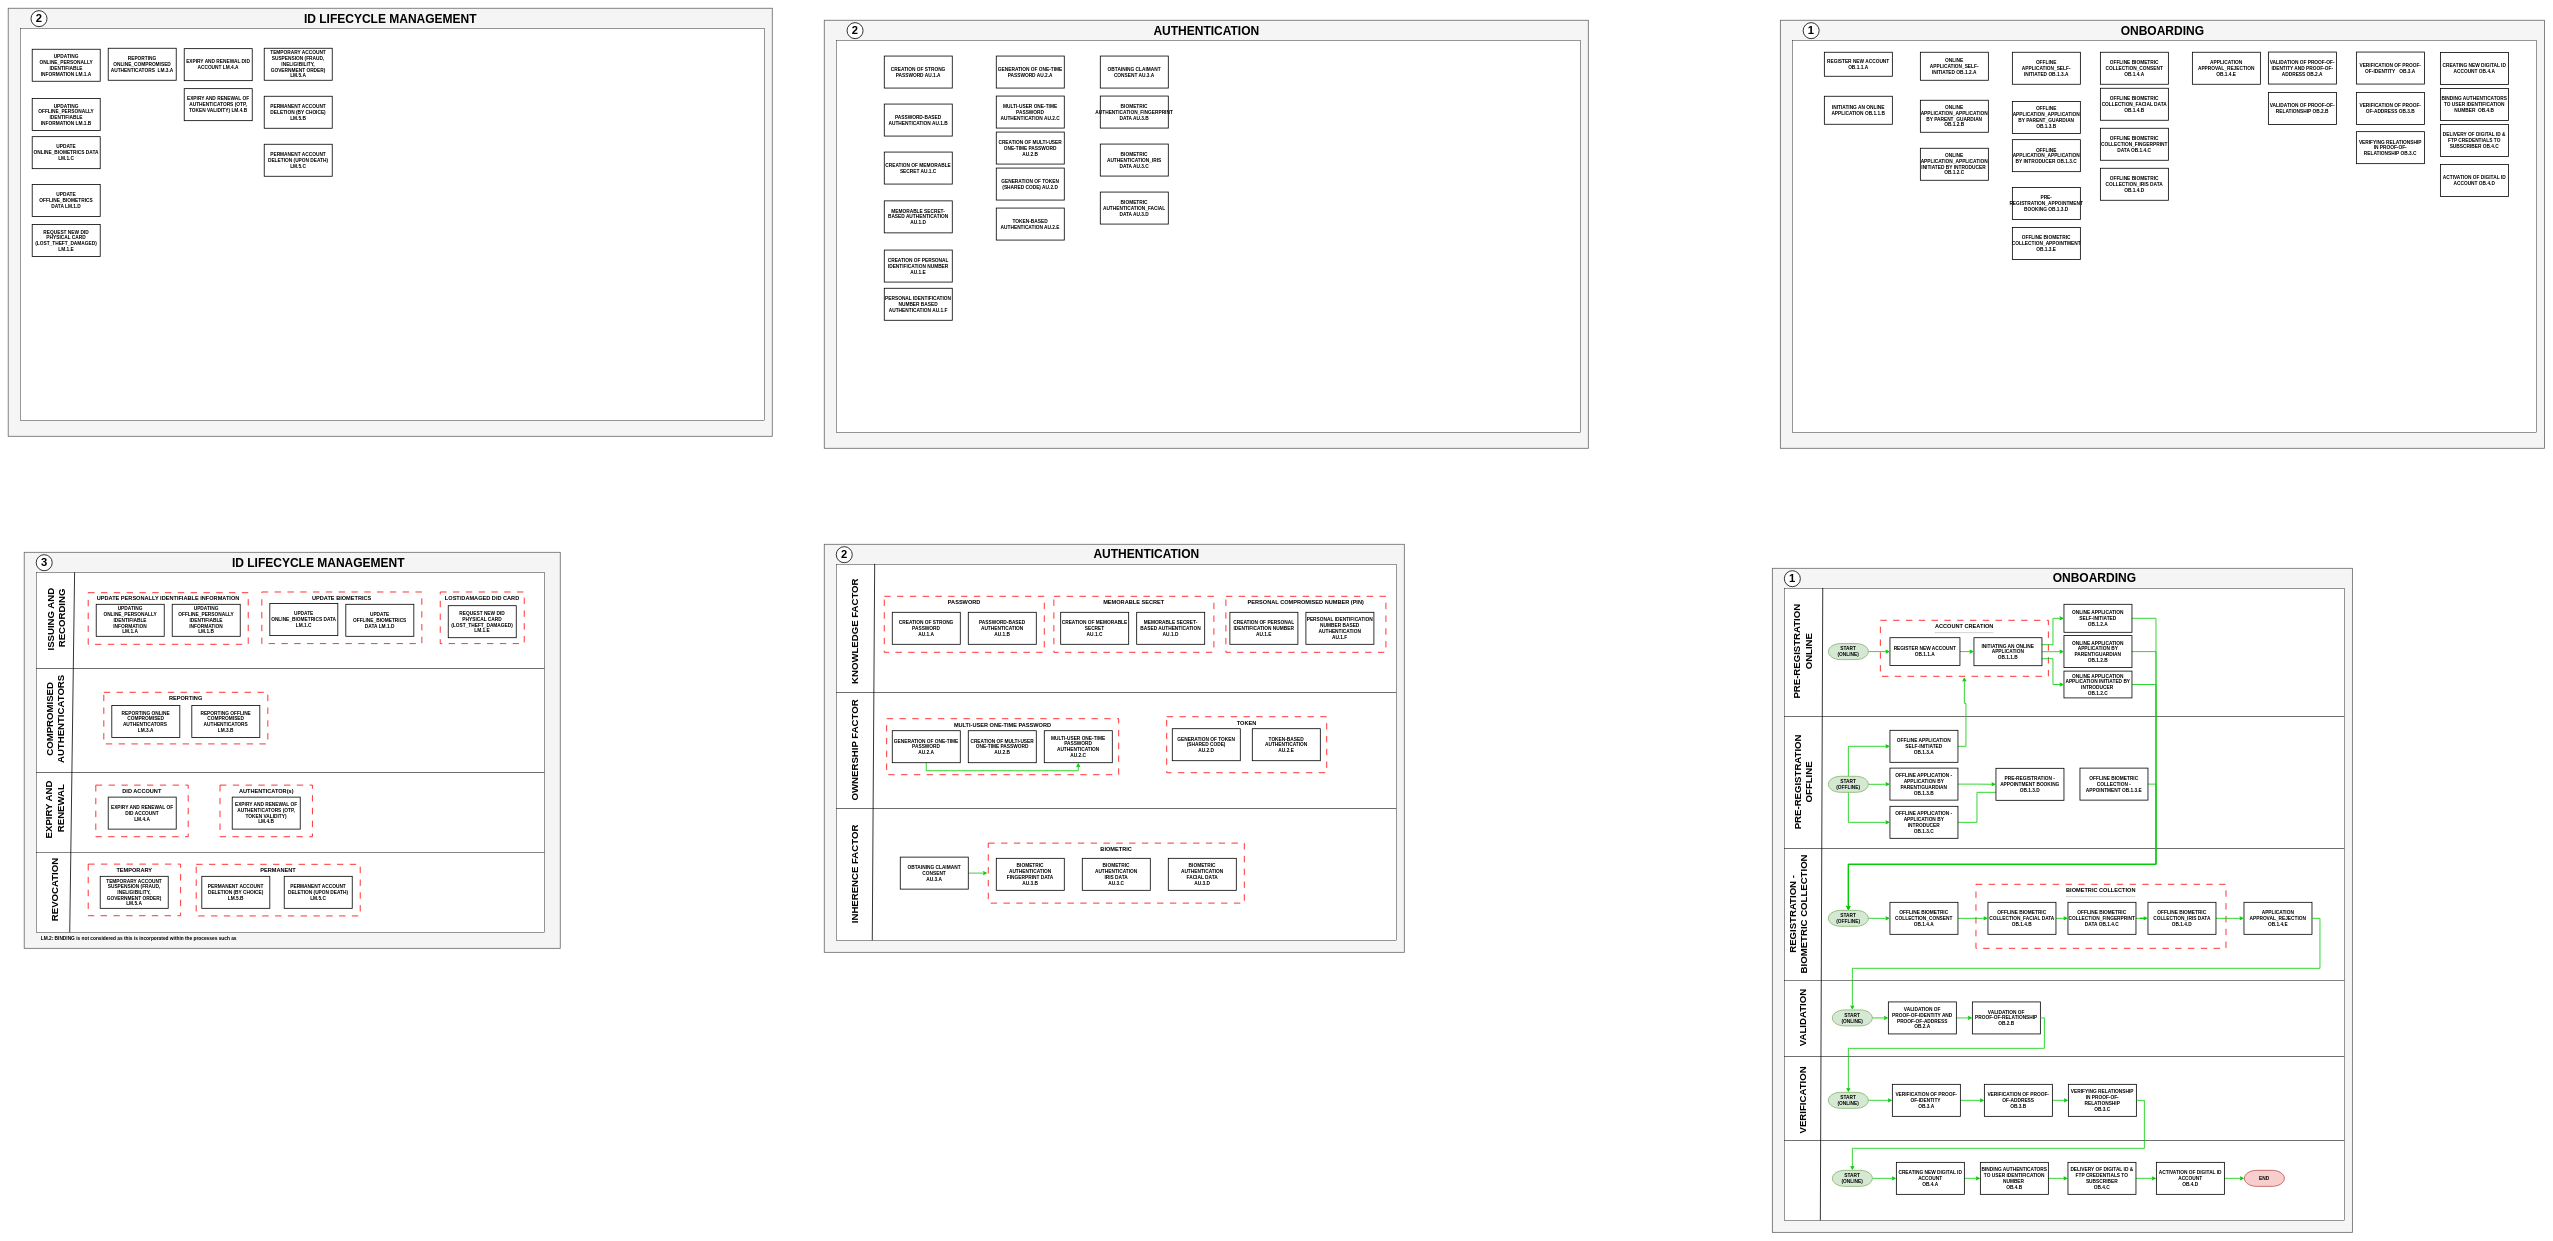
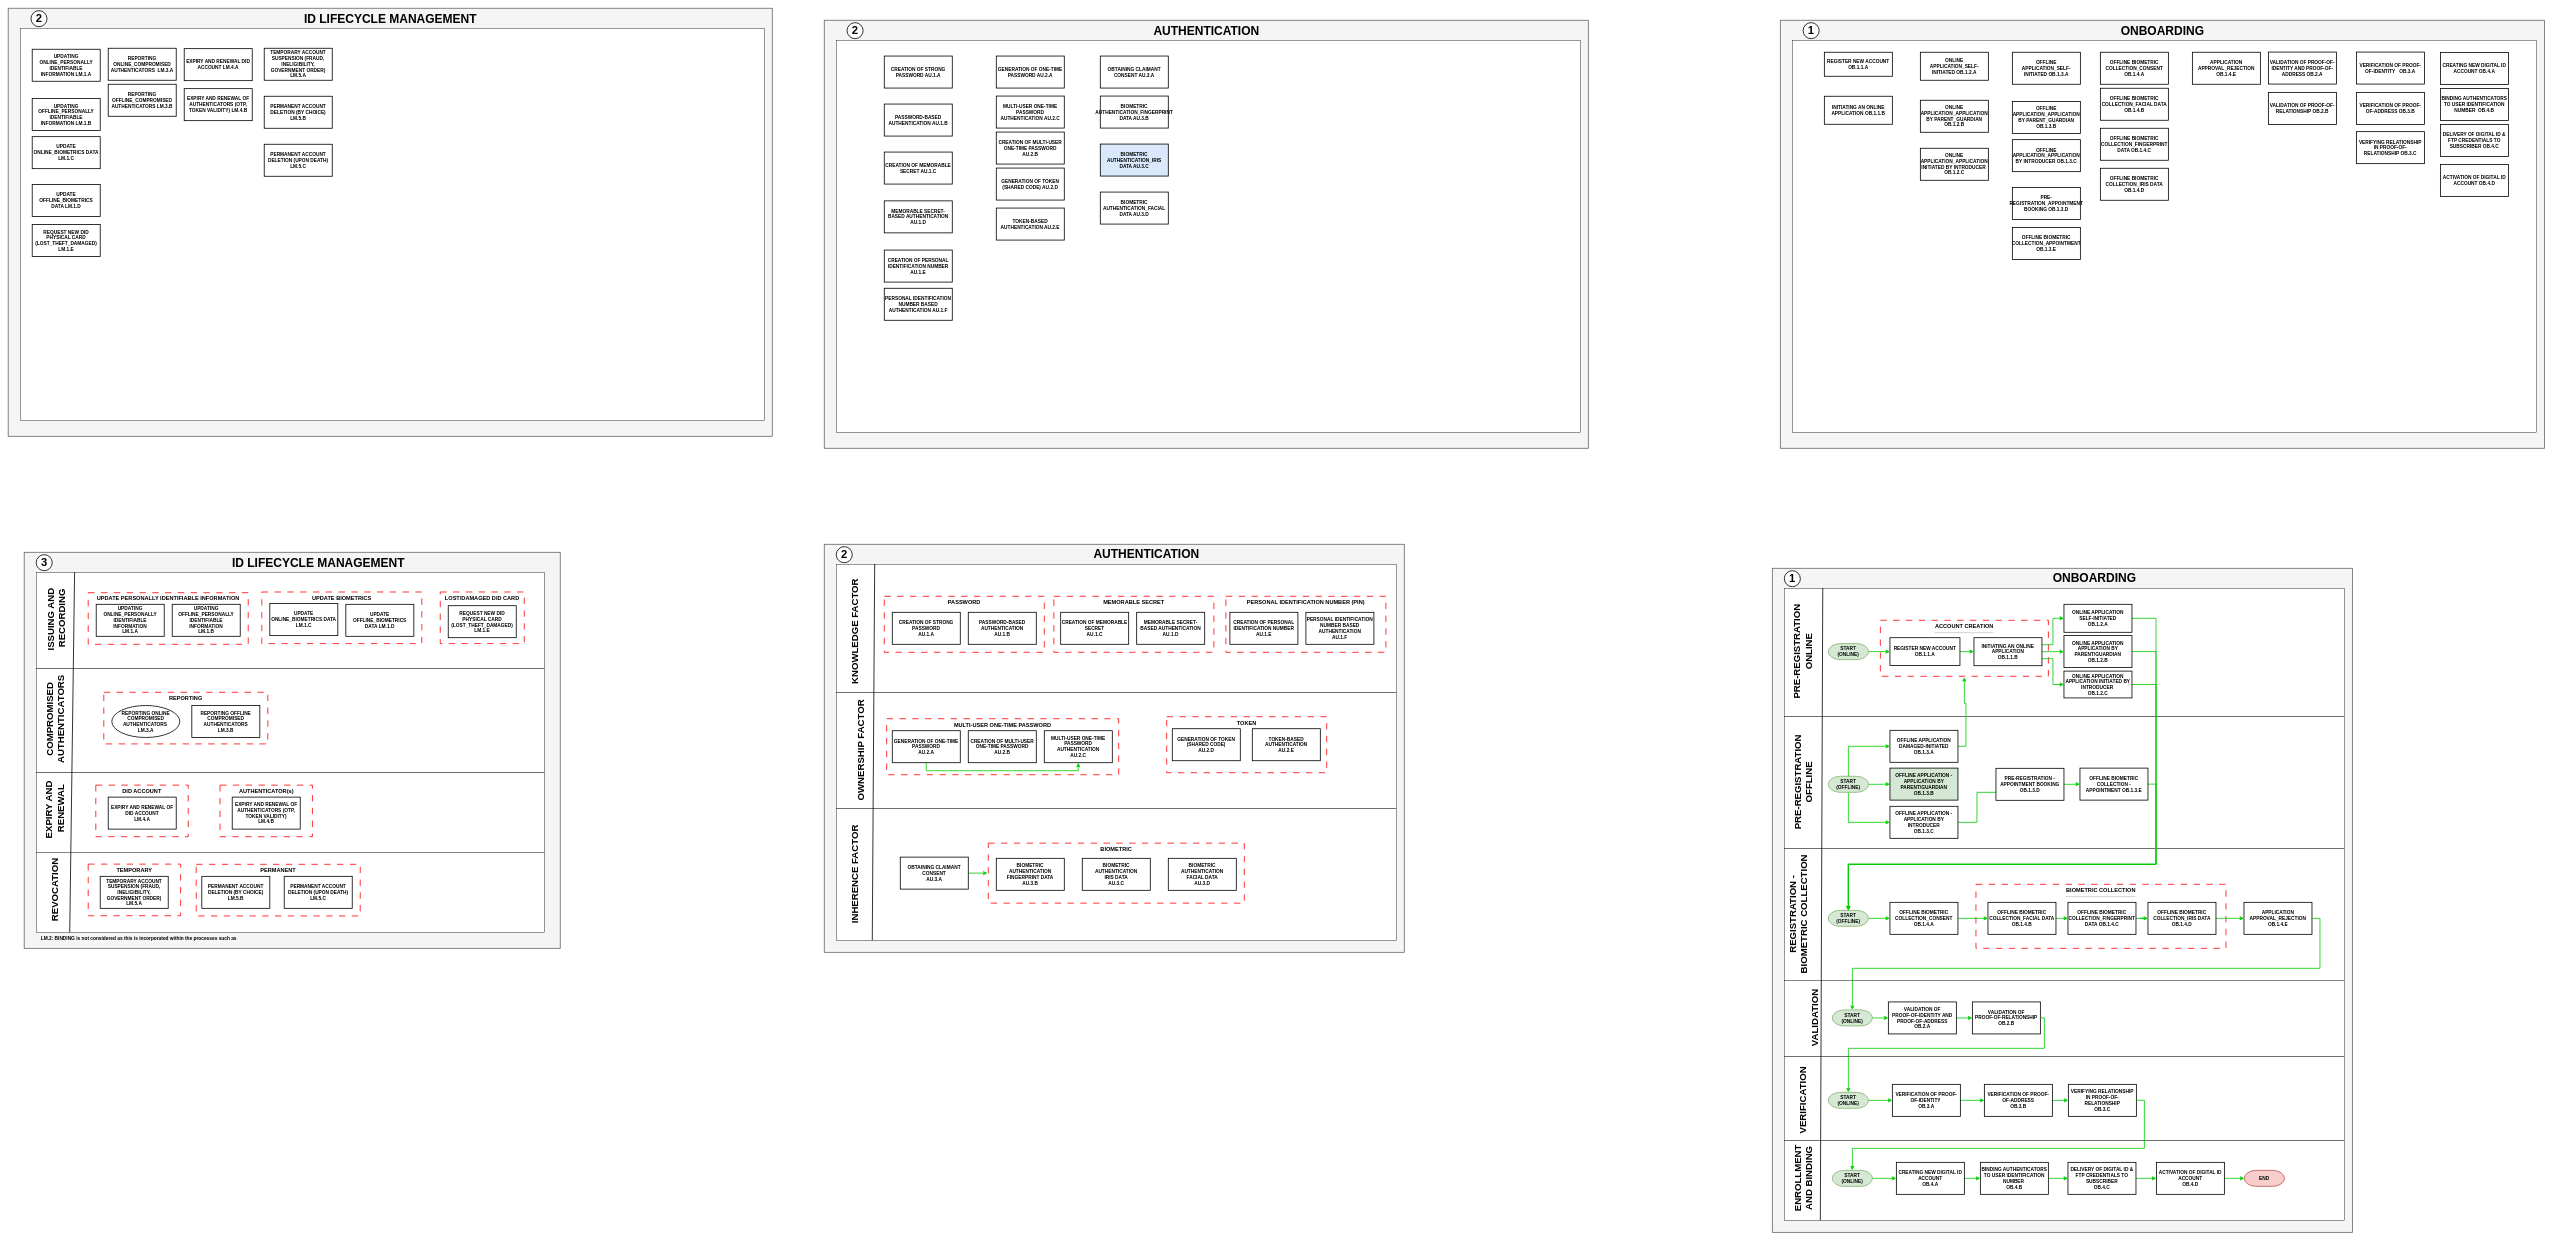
none -> (142, 100)
(1134, 160) -> (1134, 160)
(1306, 602) -> (1306, 602)
(146, 721) -> (146, 721)
(1924, 746) -> (1924, 746)
(855, 750) -> (861, 750)
(1924, 784) -> (1924, 784)
(1983, 784) -> none
none -> (2070, 784)
(1803, 1018) -> (1815, 1018)
none -> (1803, 1178)
